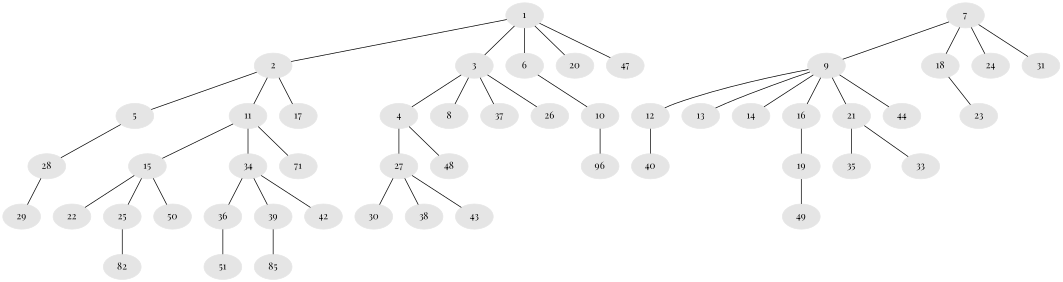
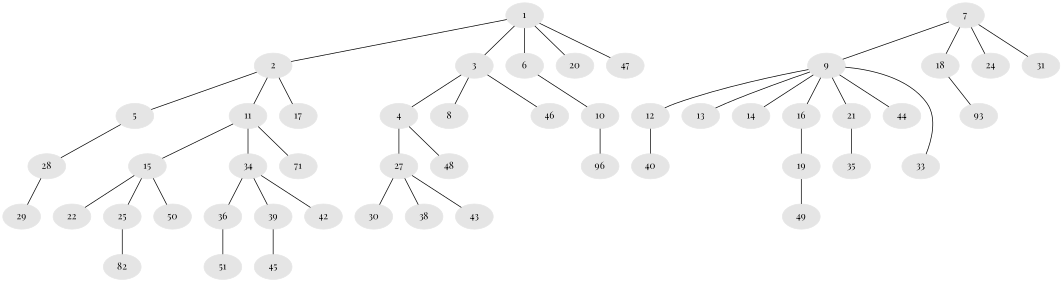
(500, 116) -> none
(550, 116) -> (550, 116)
(979, 116) -> (979, 116)
(886, 141) -> (913, 90)
(273, 267) -> (273, 267)
